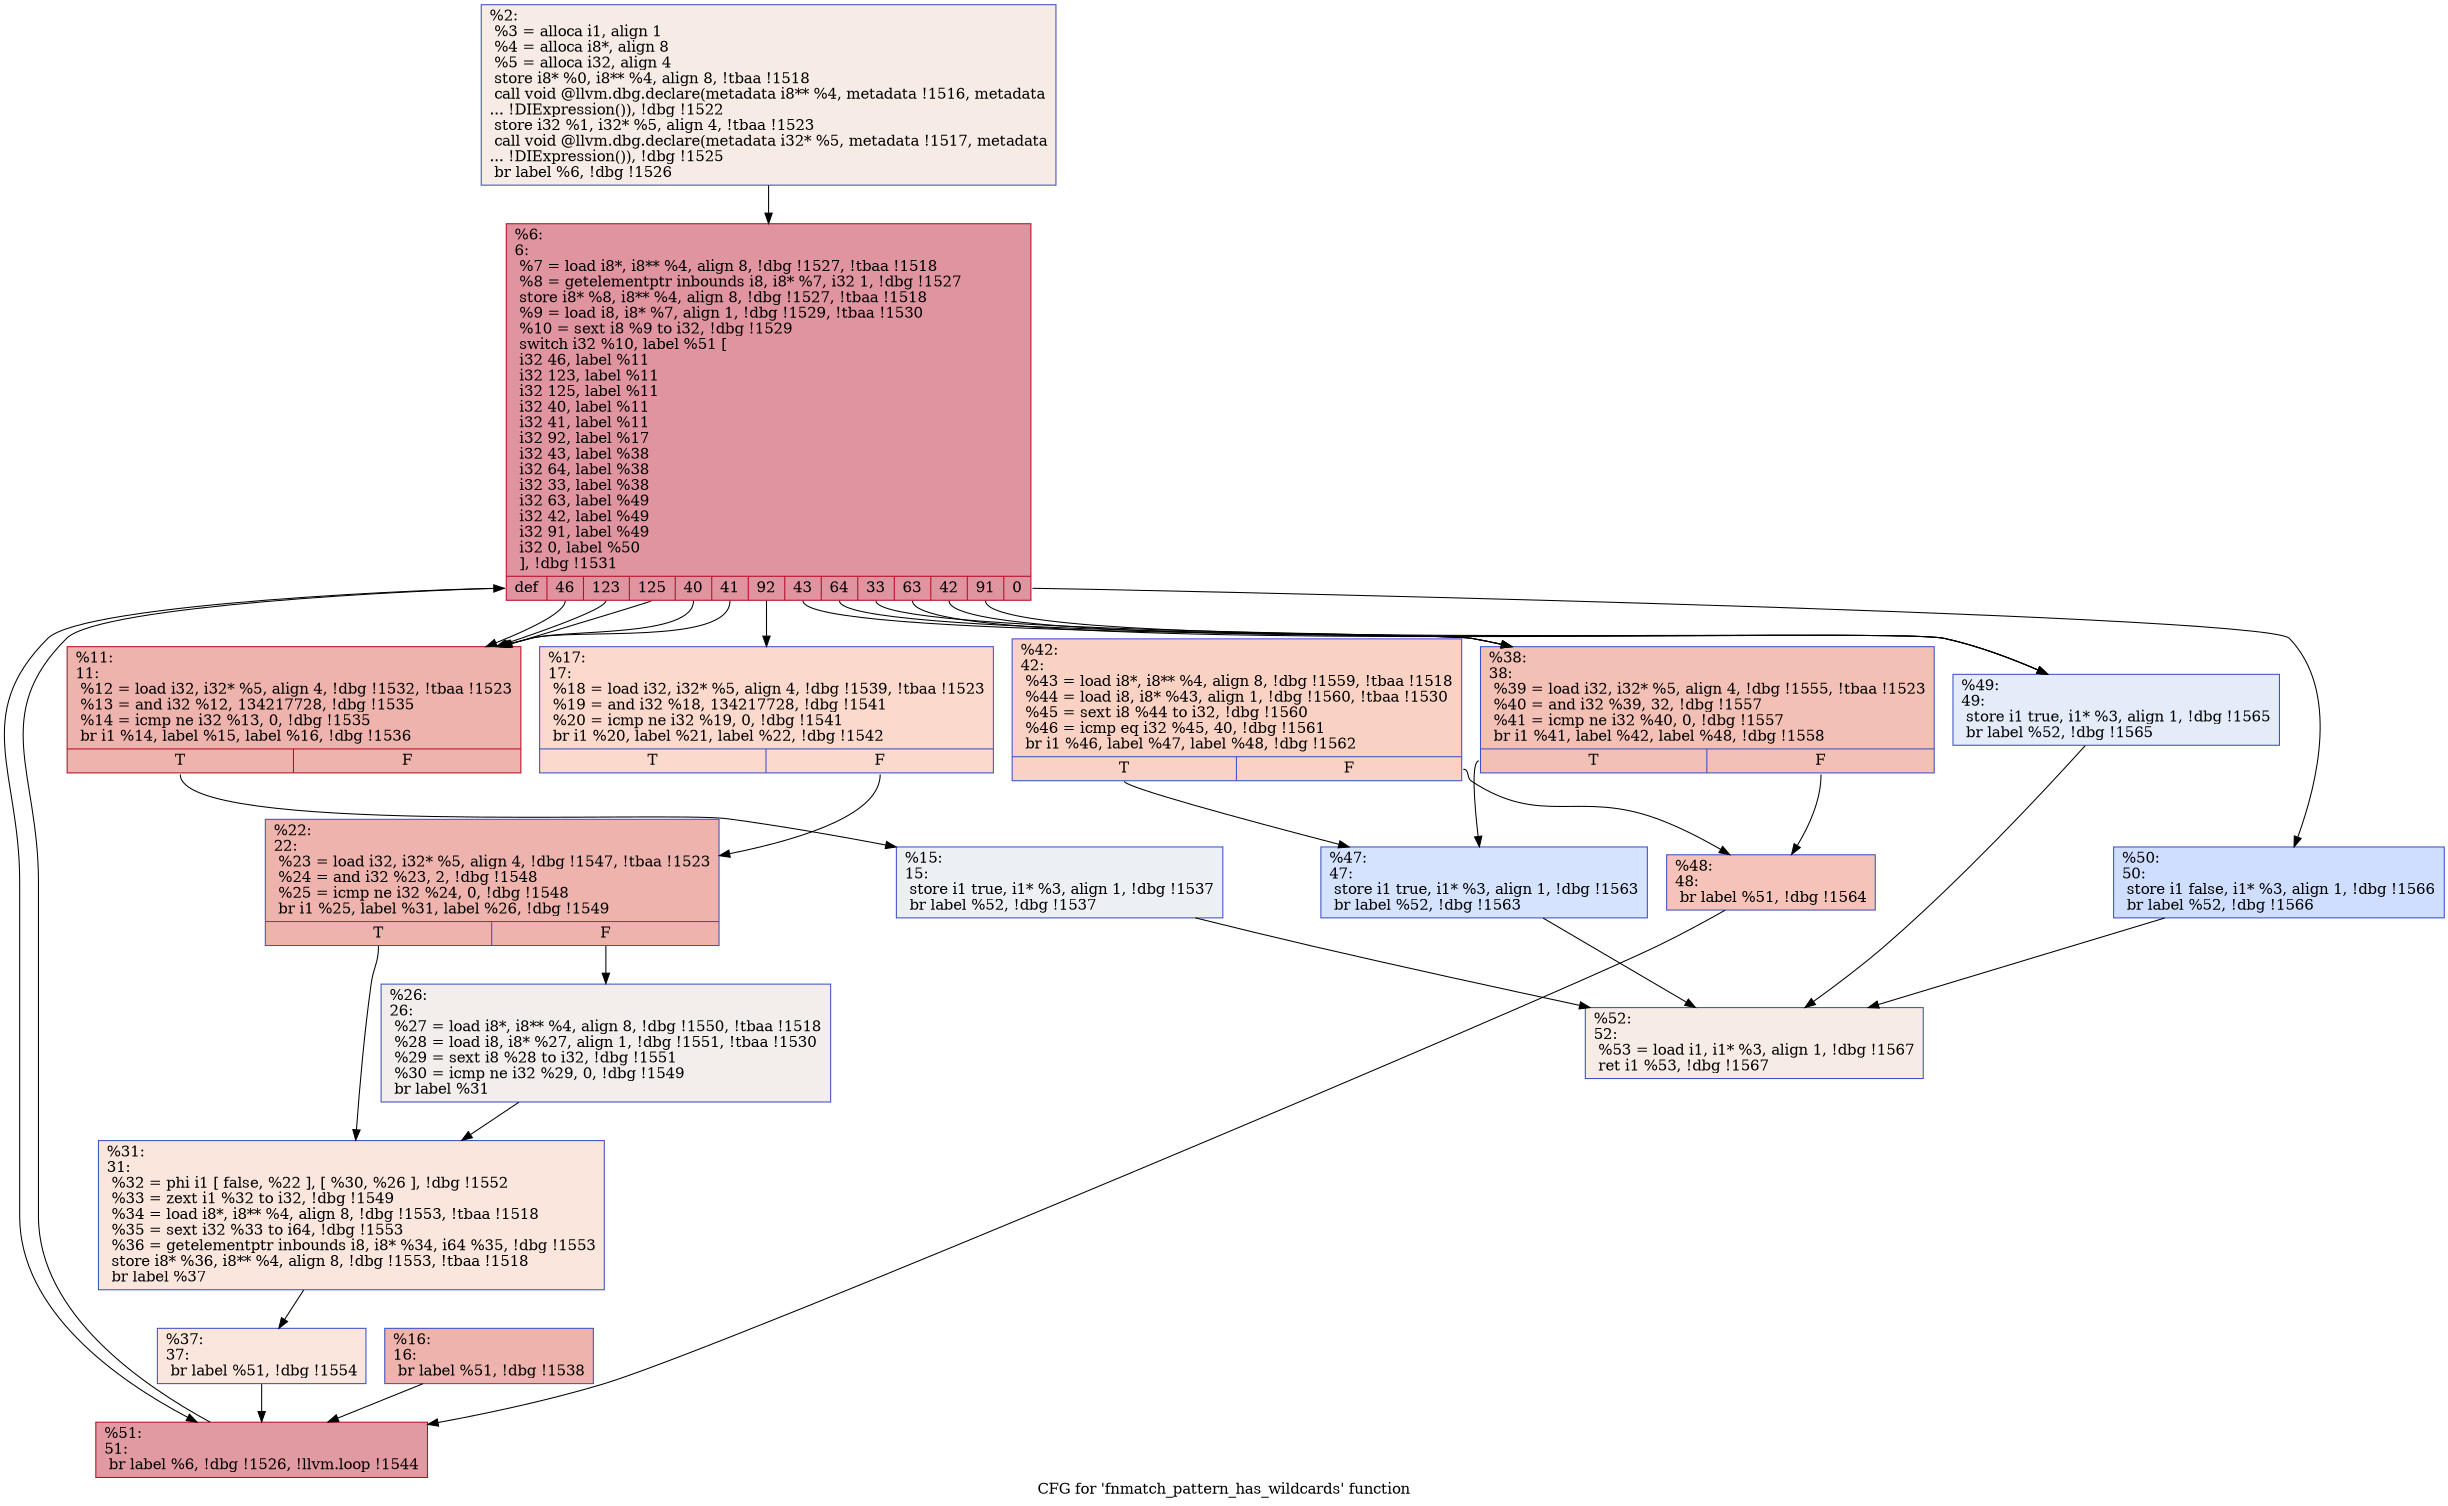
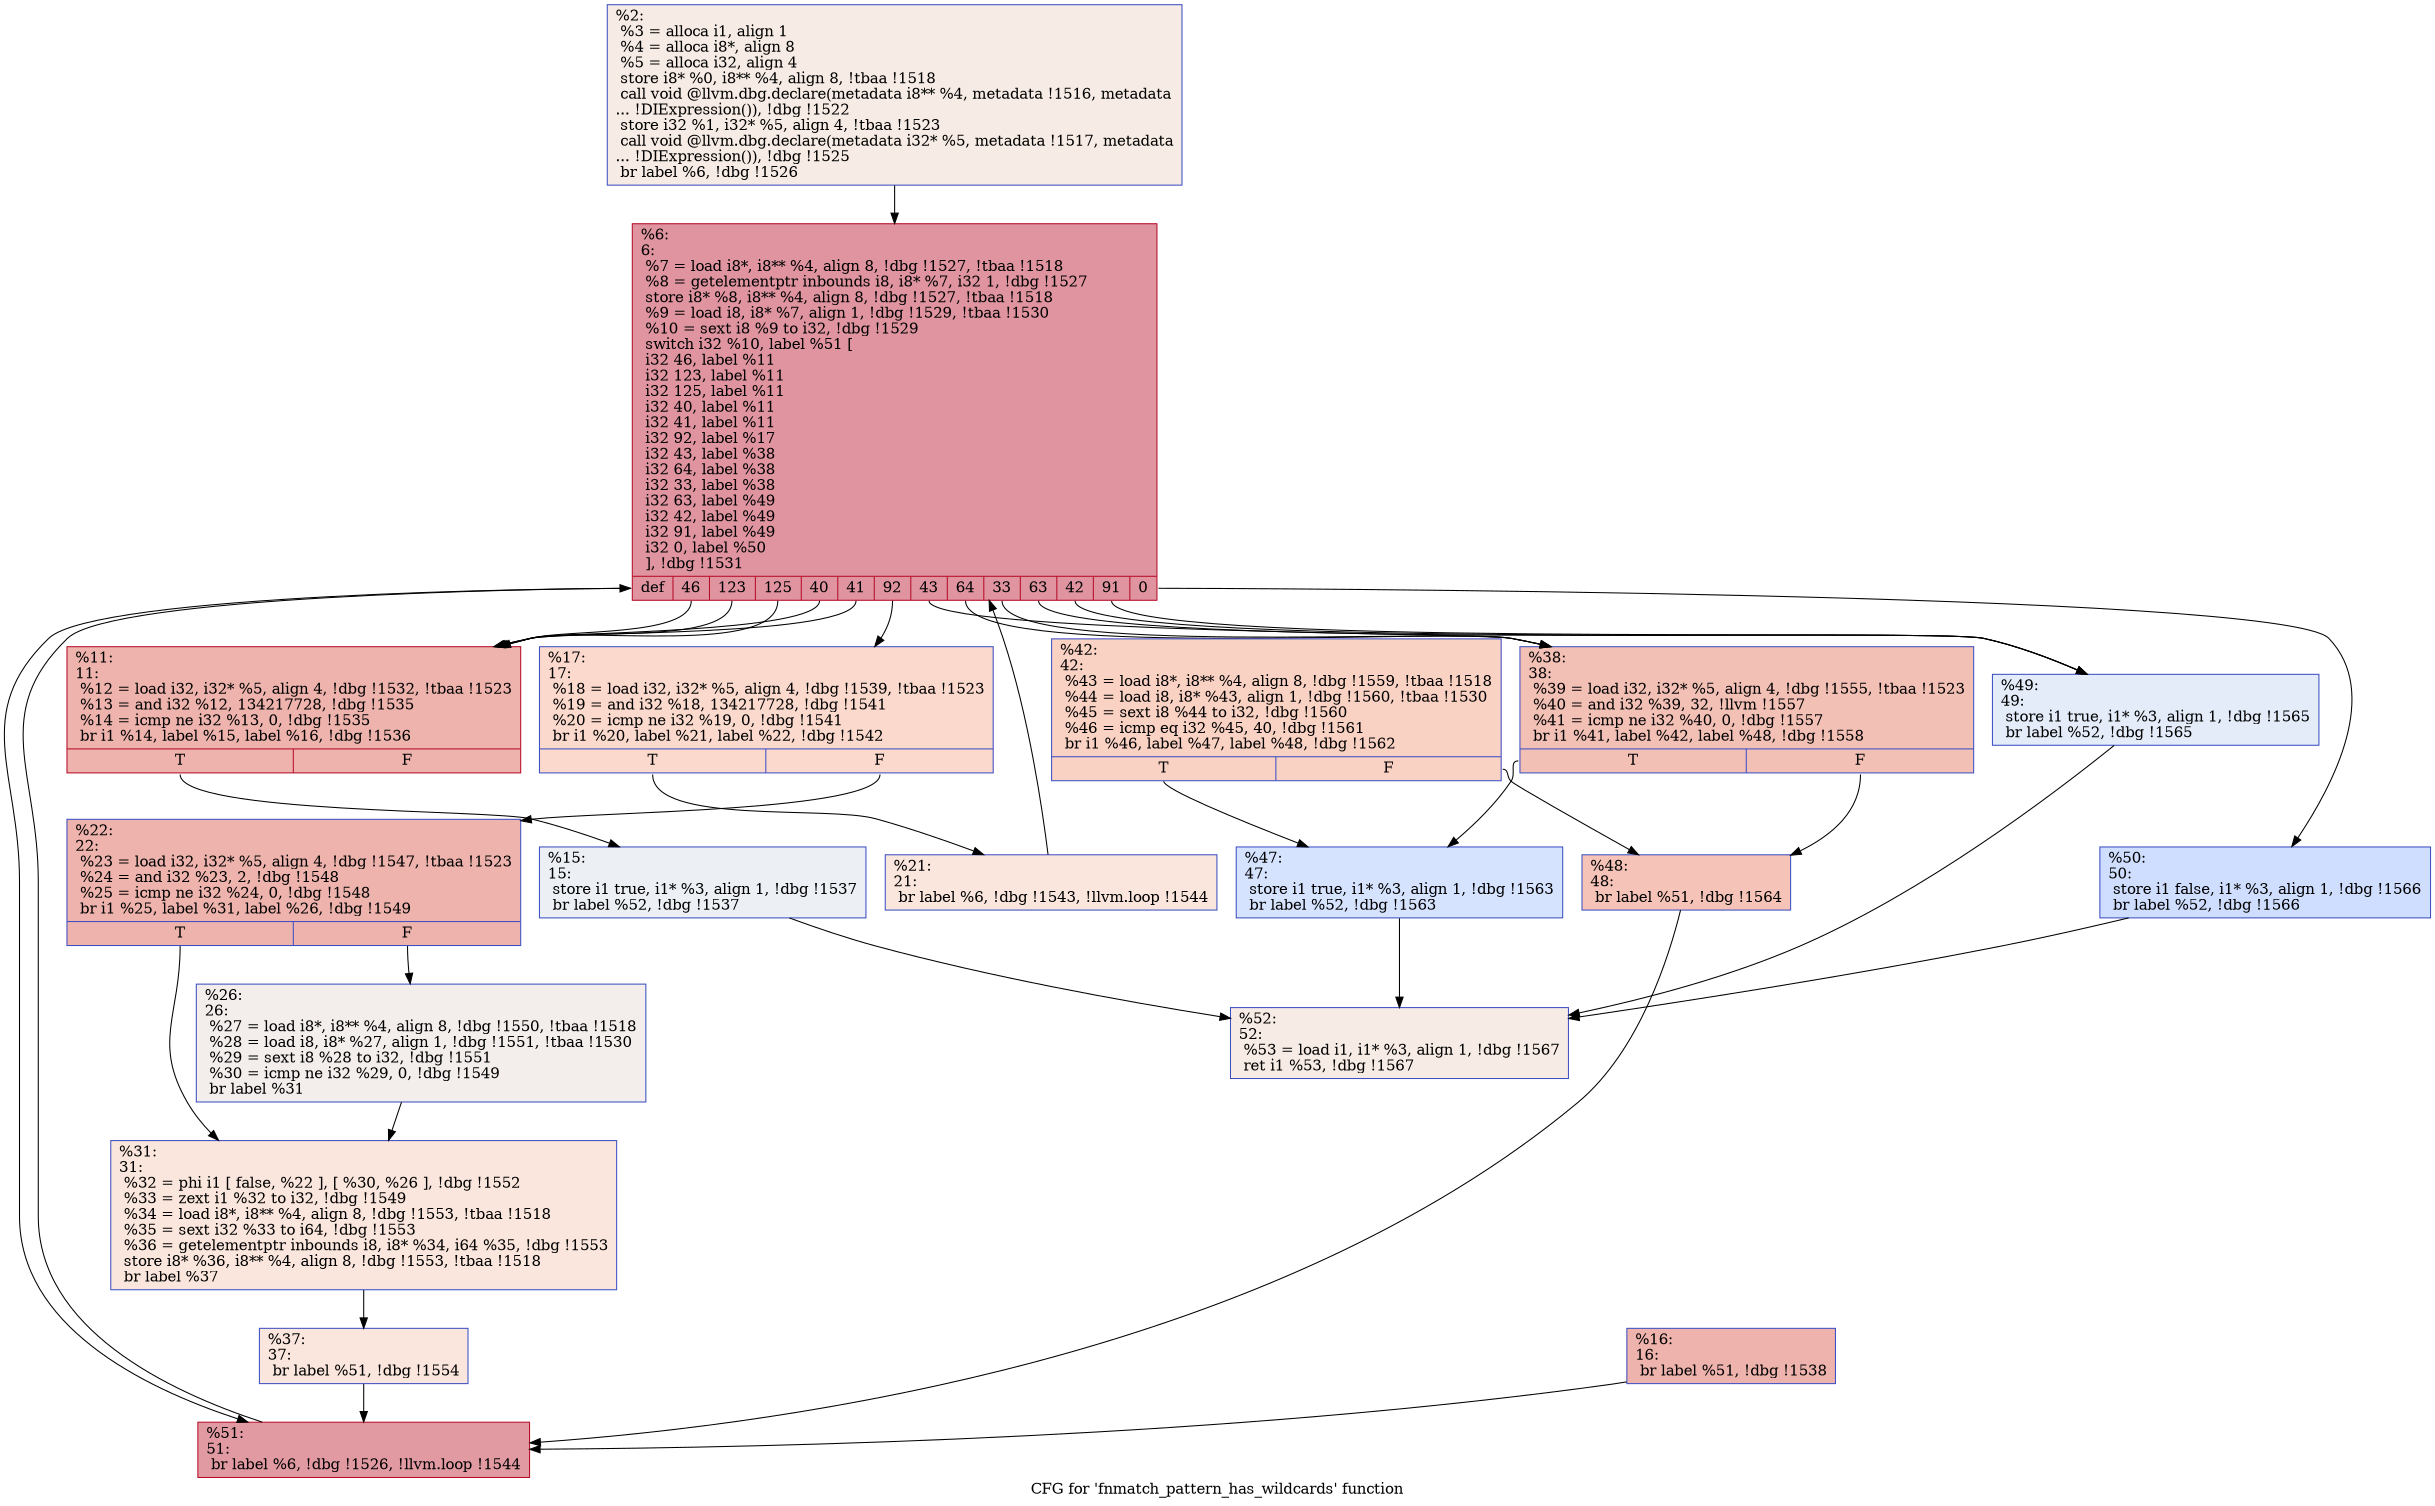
(1625, 705) -> (1667, 705)
none -> (1051, 882)
